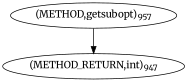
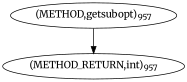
(151, 65) -> (151, 65)
